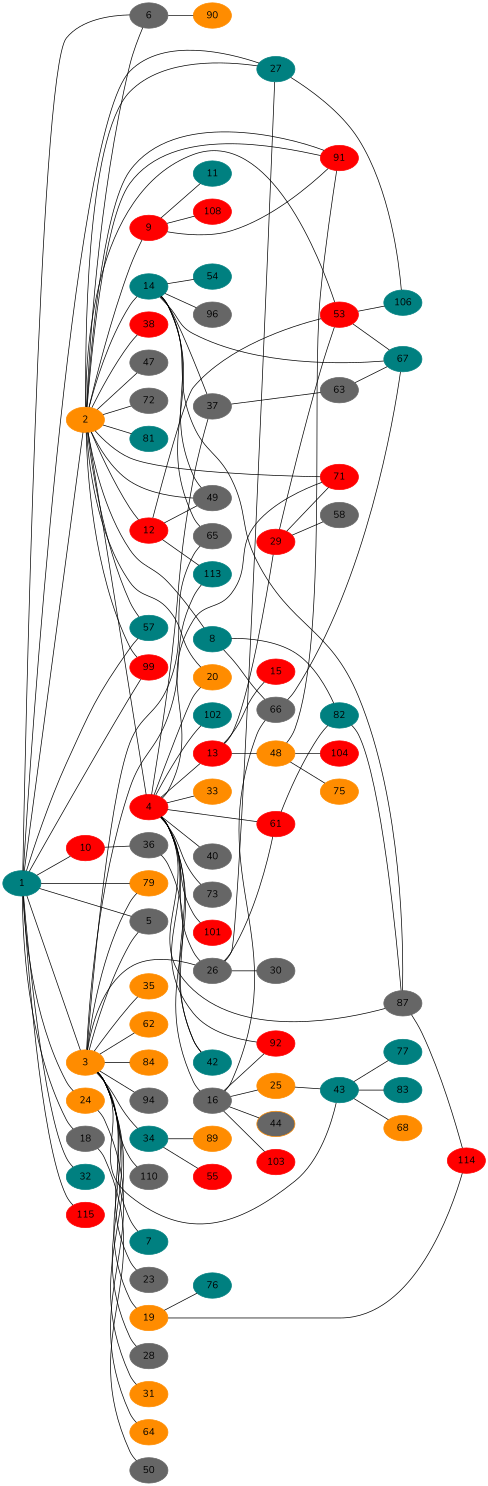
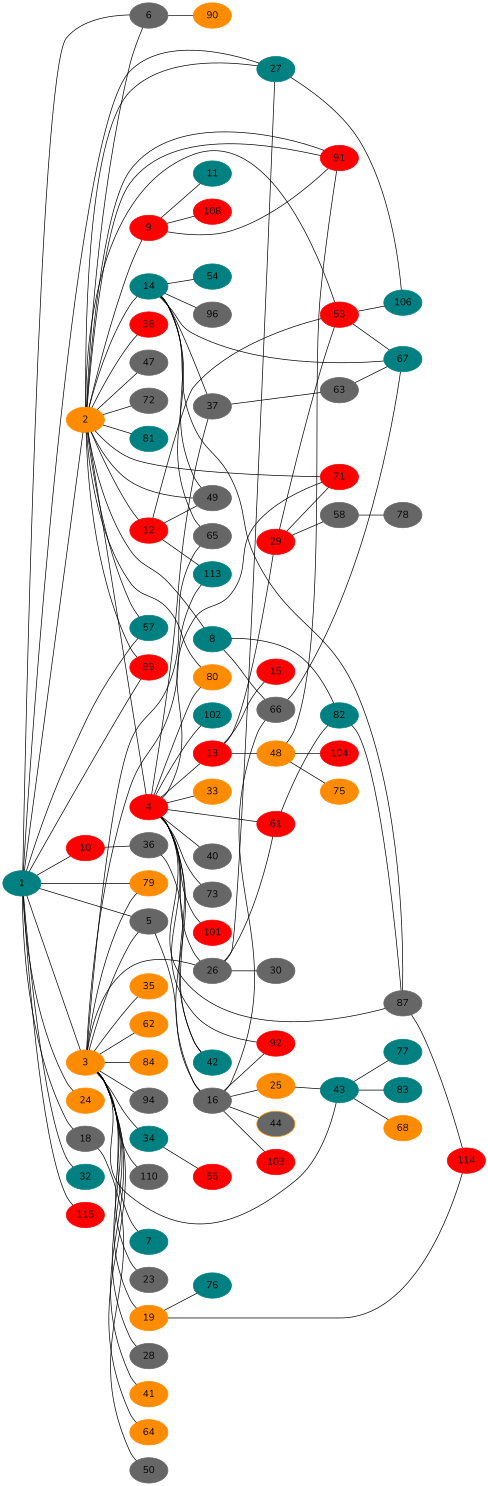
none -> (403, 515)
(212, 677) -> (212, 677)
none -> (172, 984)
(212, 1139) -> none
(117, 1266) -> (109, 1319)
(149, 1394) -> (149, 1394)
